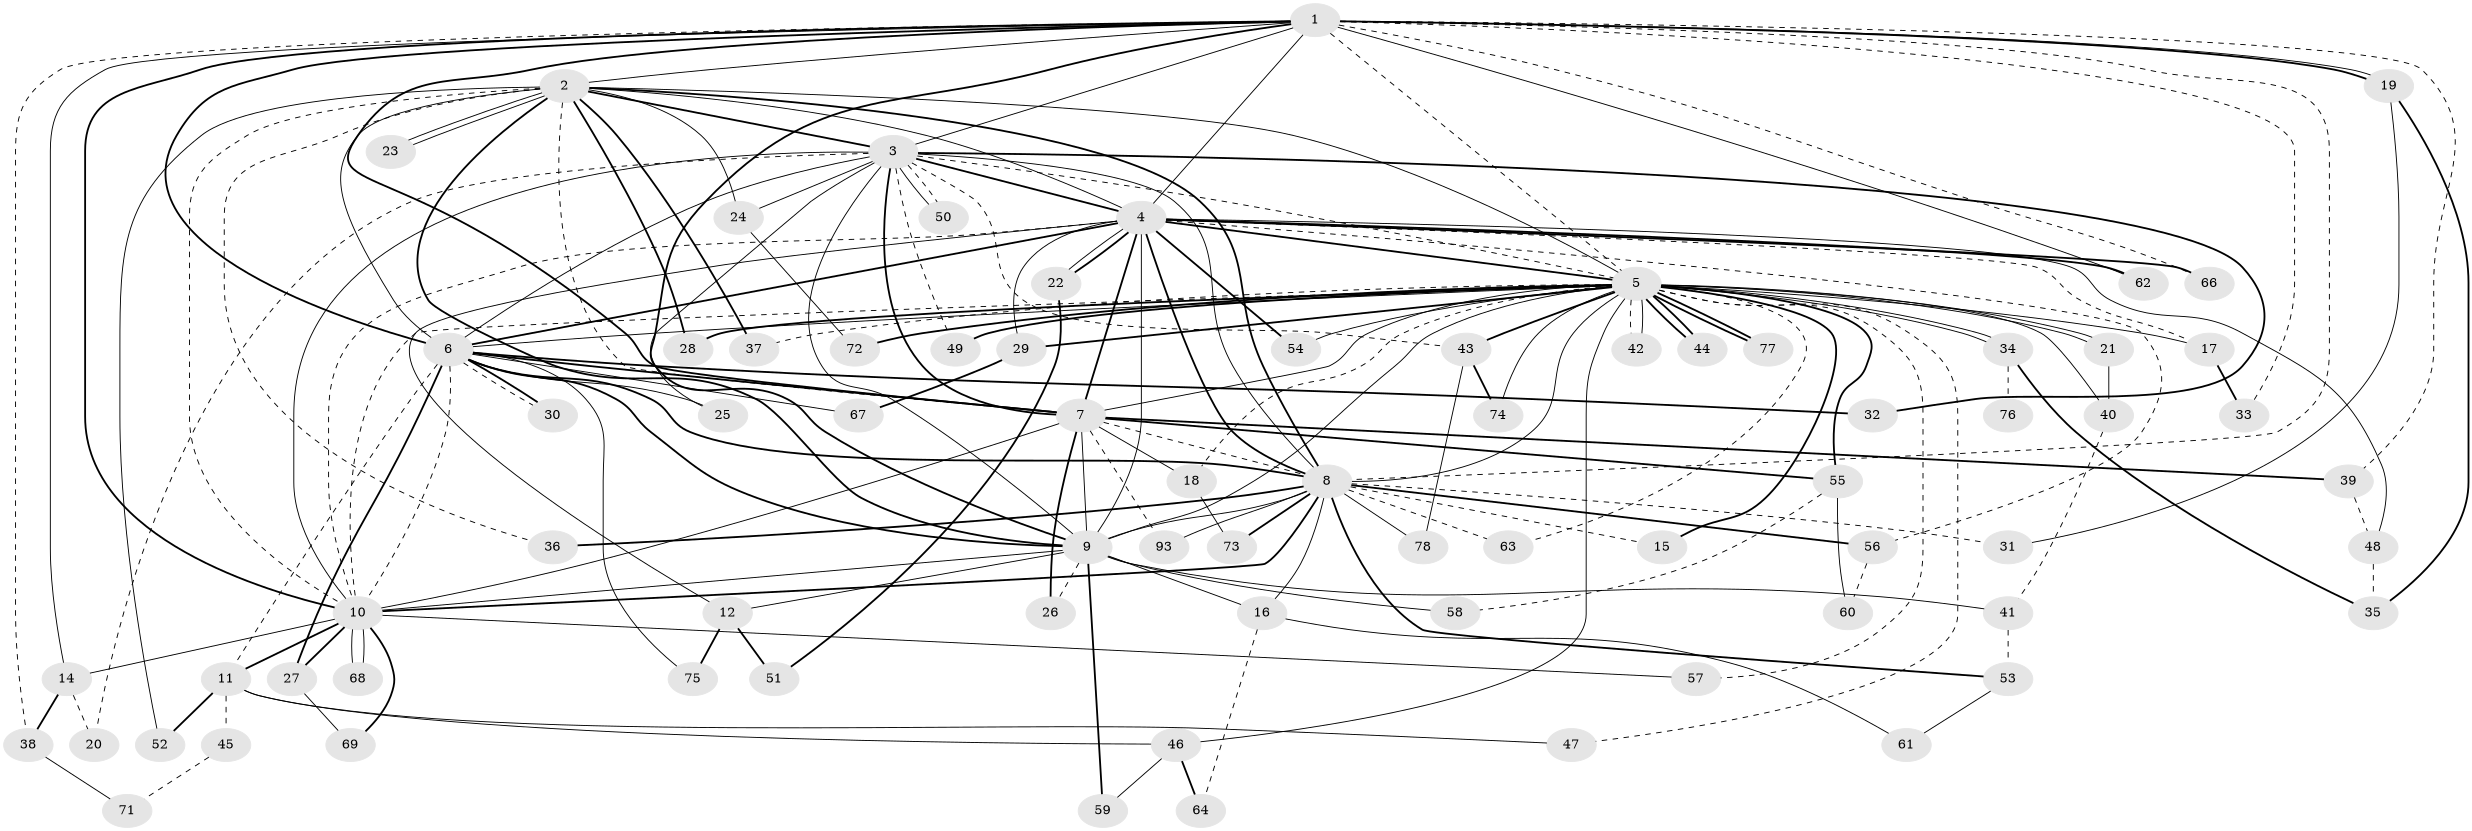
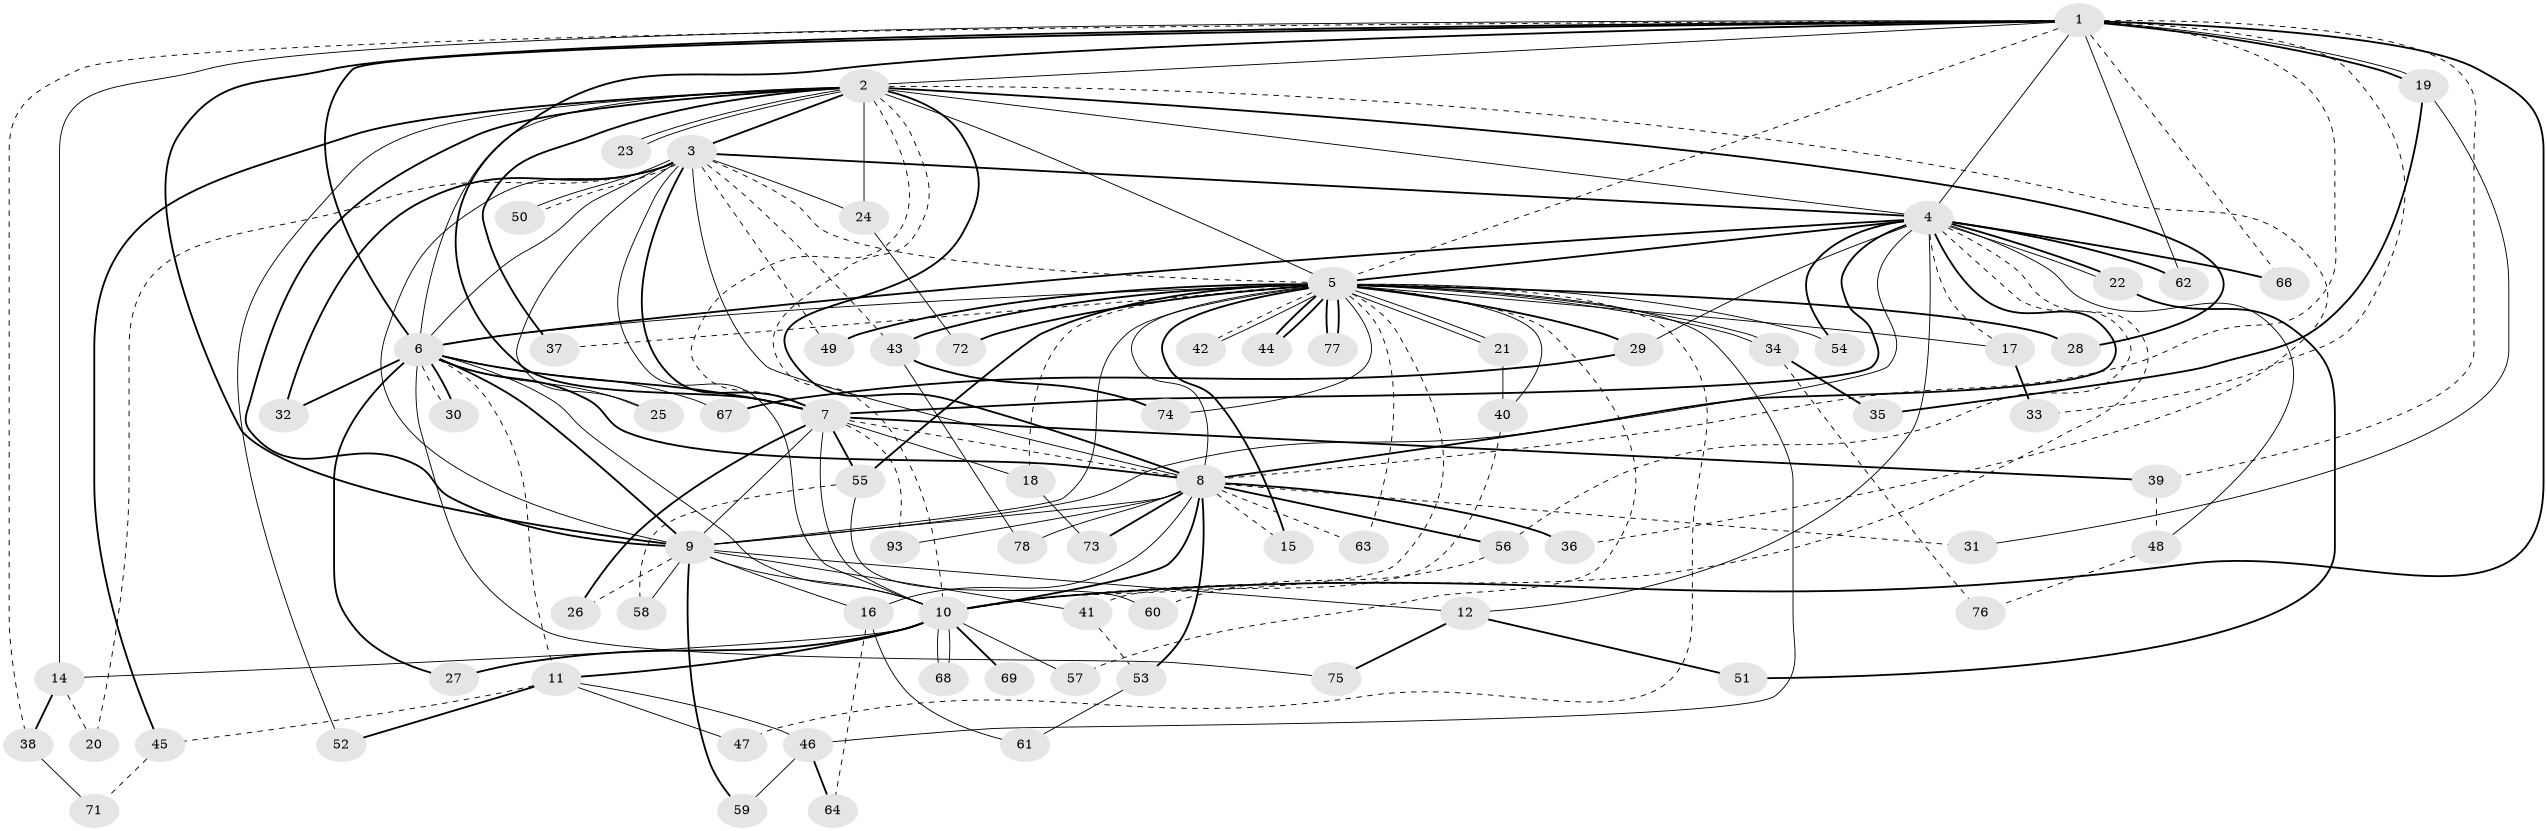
(1104, 86) -> none
none -> (226, 177)
(1356, 342) -> none
(427, 488) -> (665, 489)
(2373, 580) -> (2059, 584)
(322, 713) -> none
